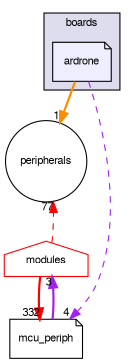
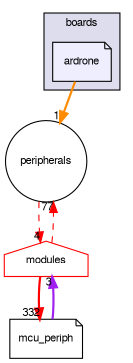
(110, 199) -> none
none -> (39, 217)
